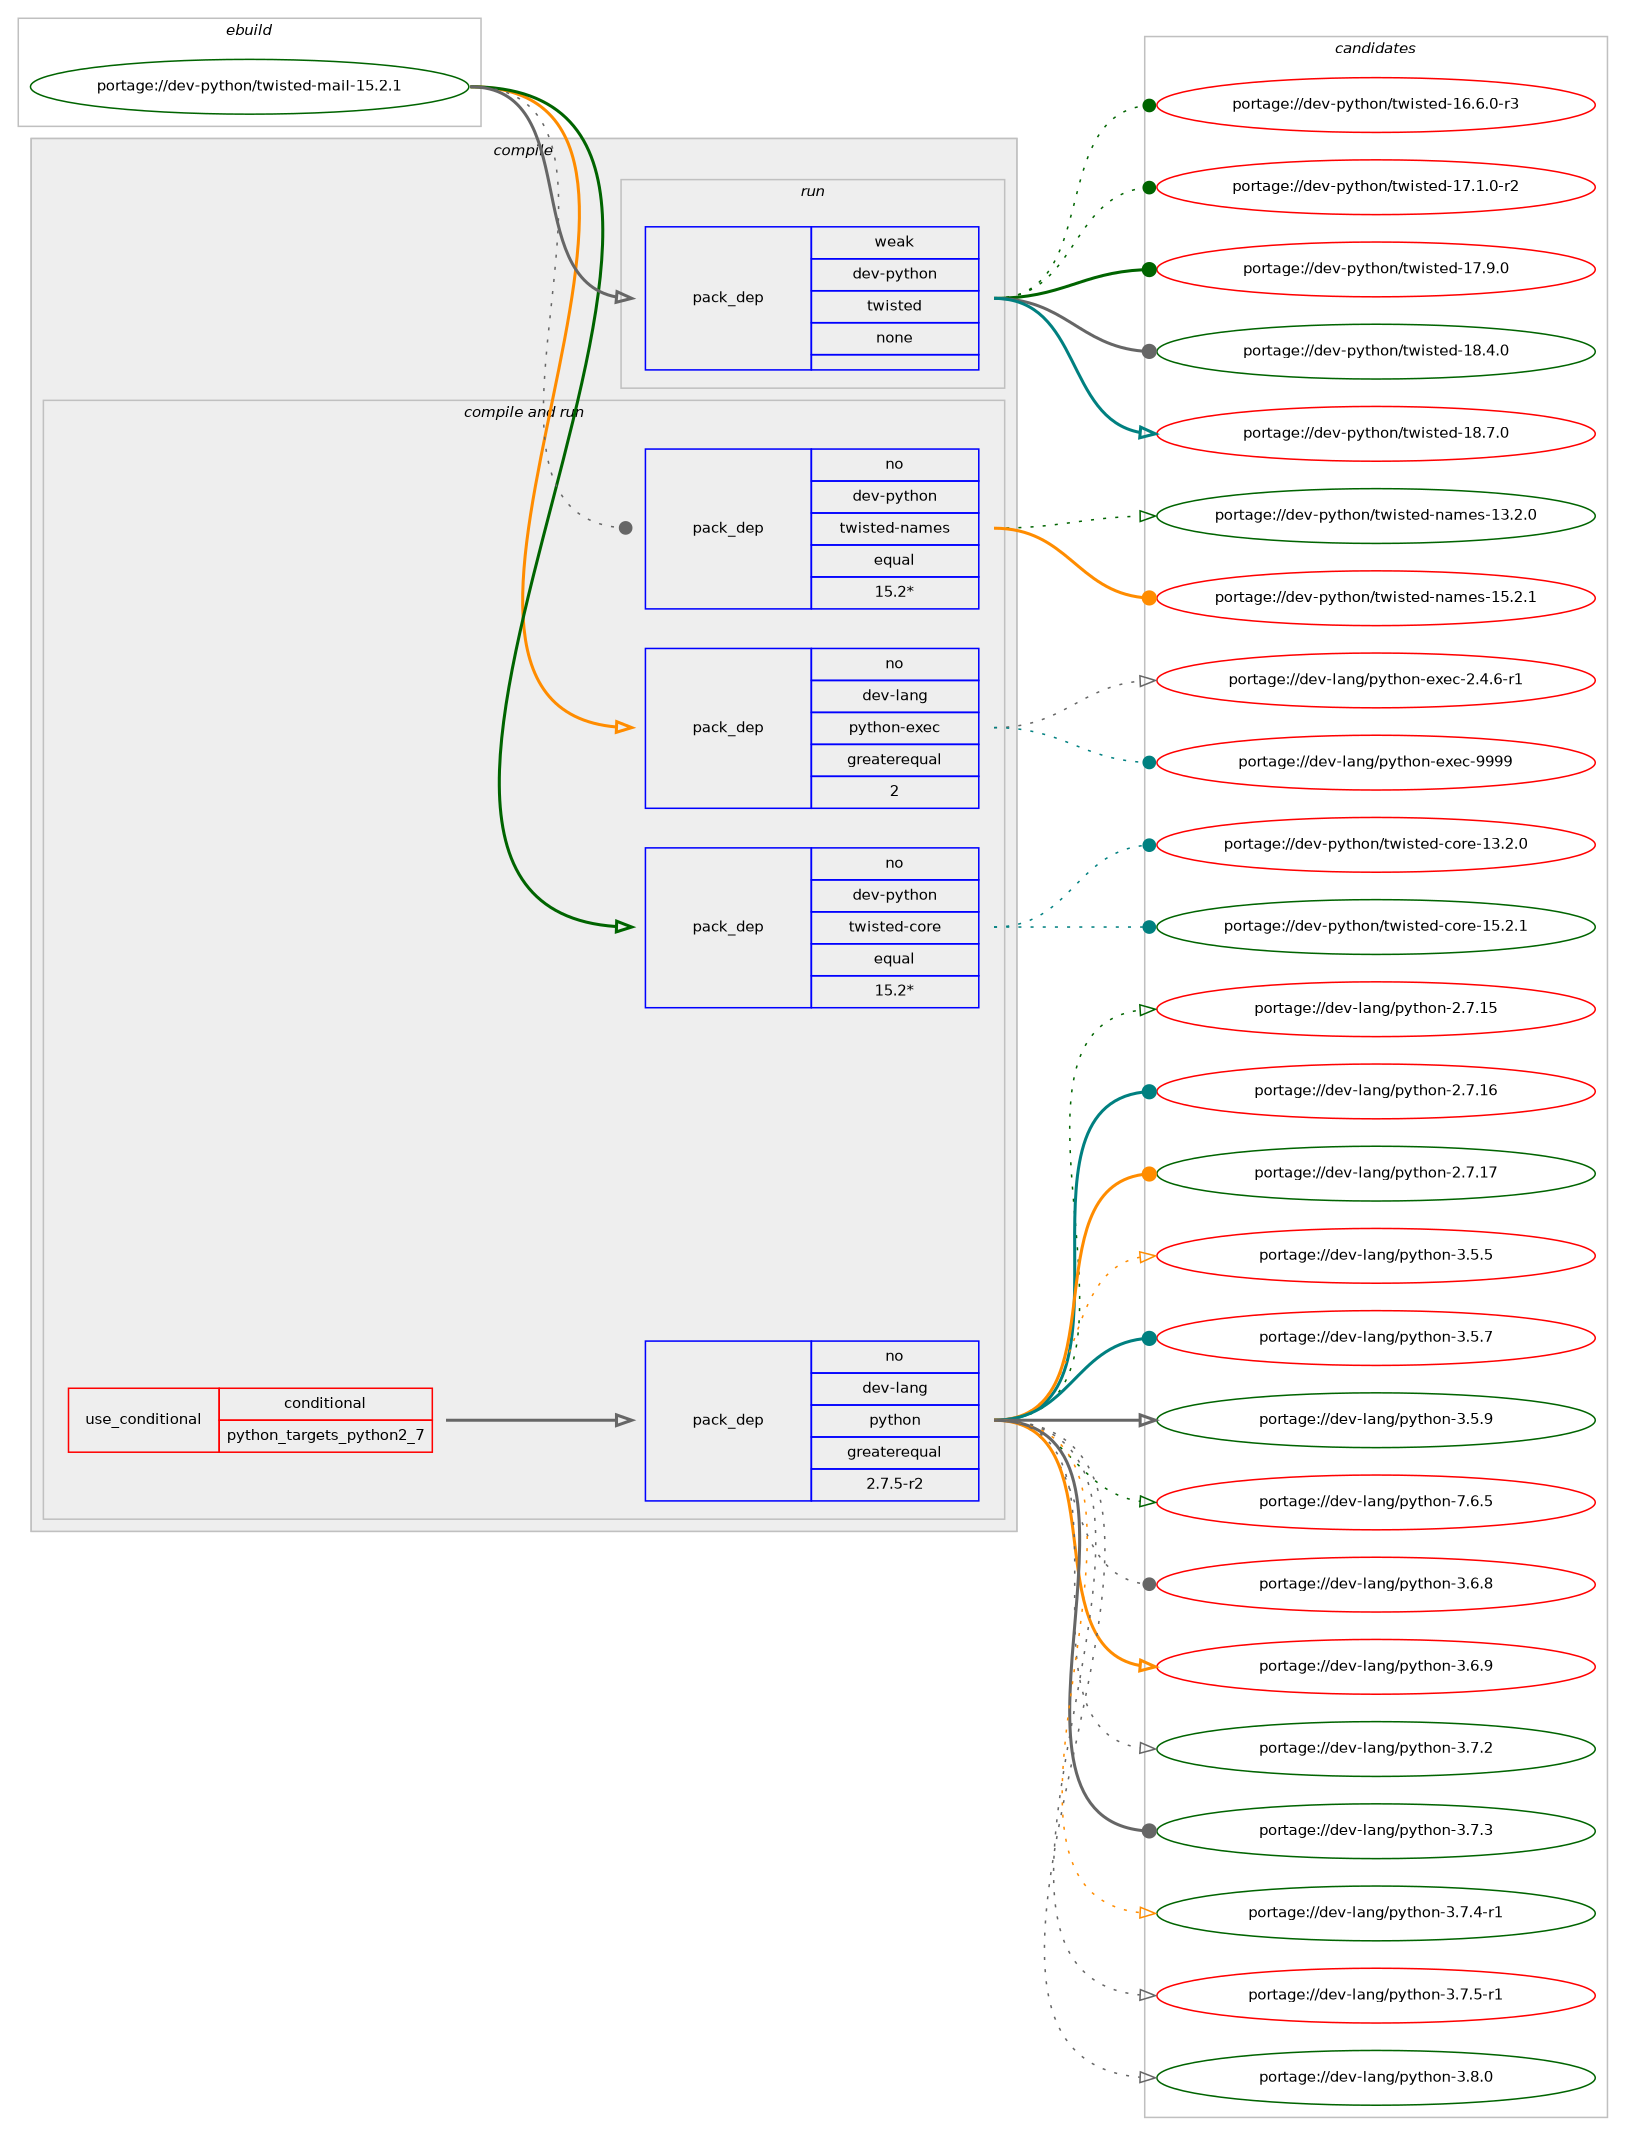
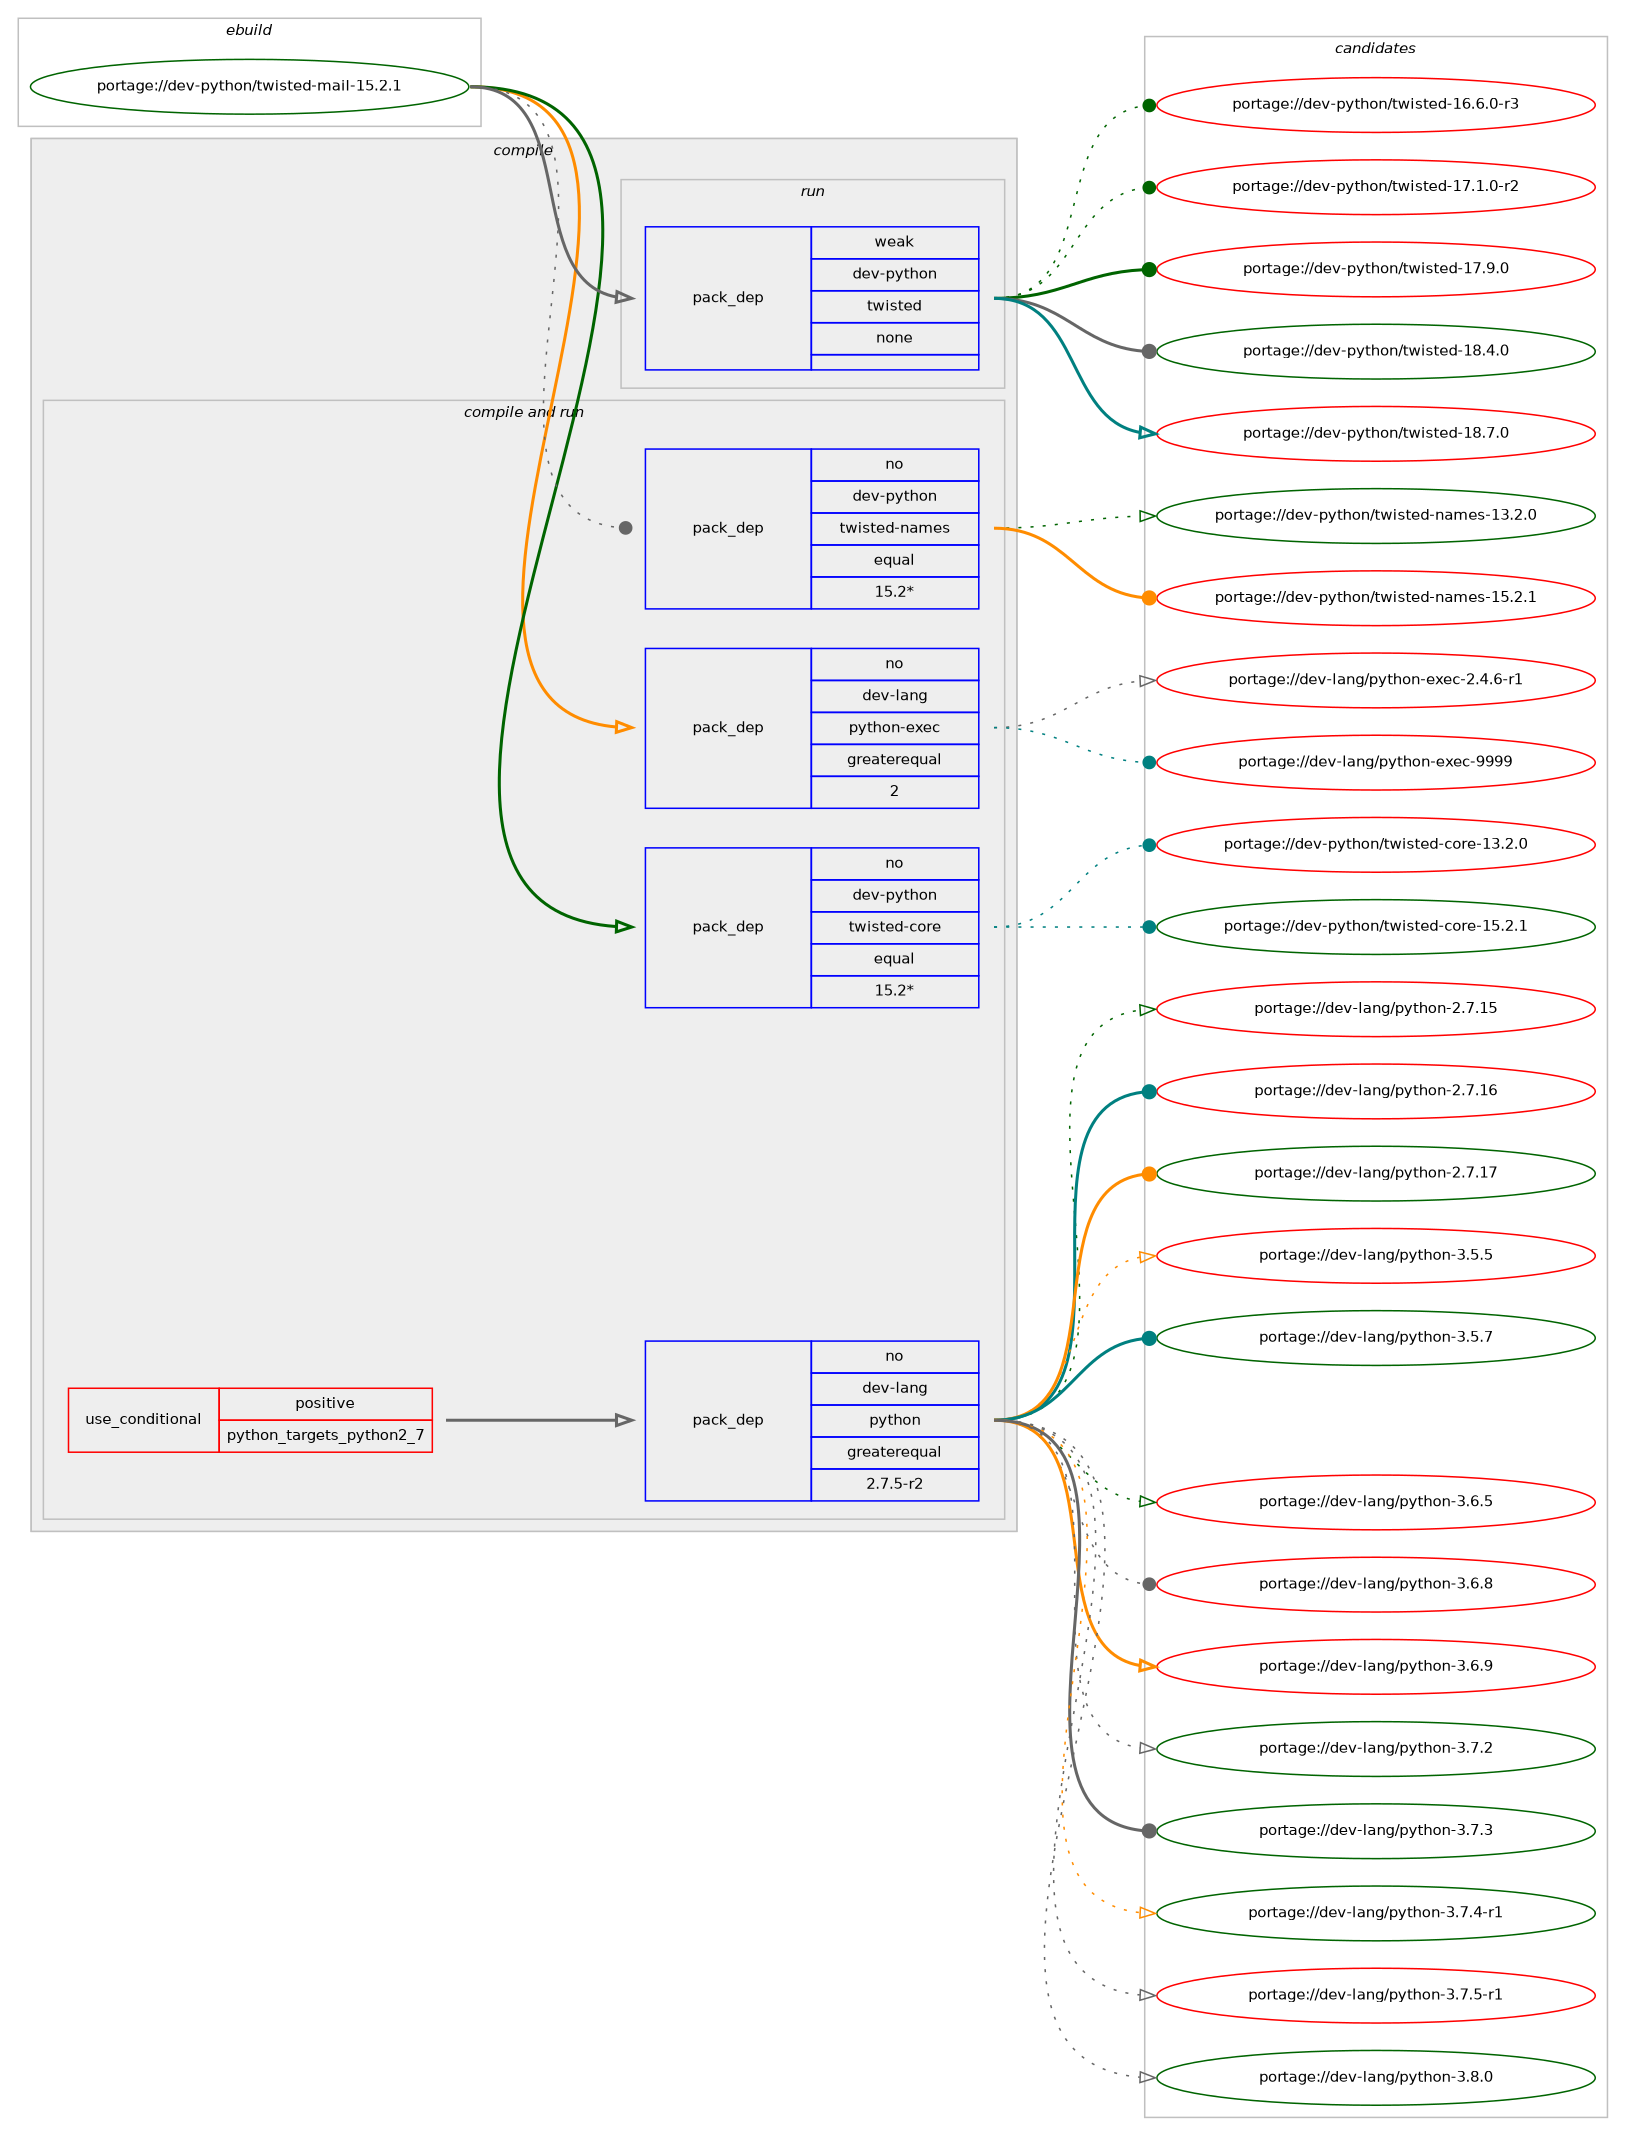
(1376, 1338) -> (1376, 1338)
(326, 1403) -> (326, 1403)
(1376, 1420) -> none
(1376, 1502) -> (1376, 1502)
